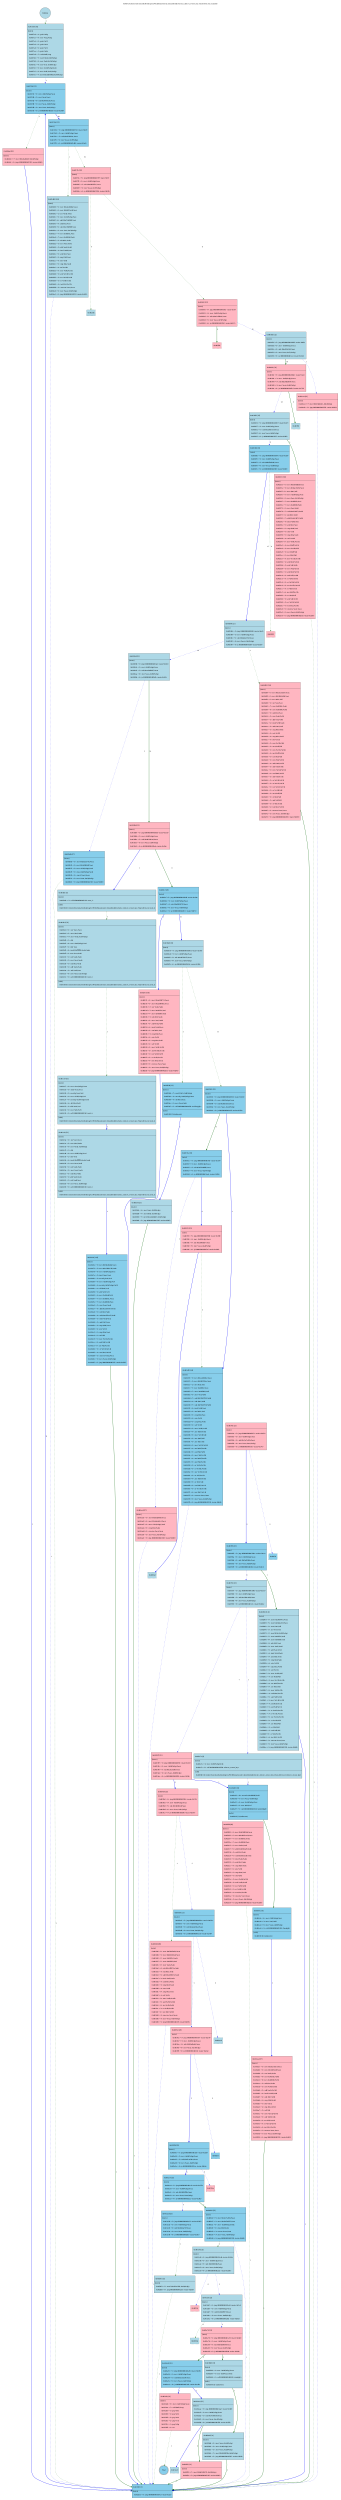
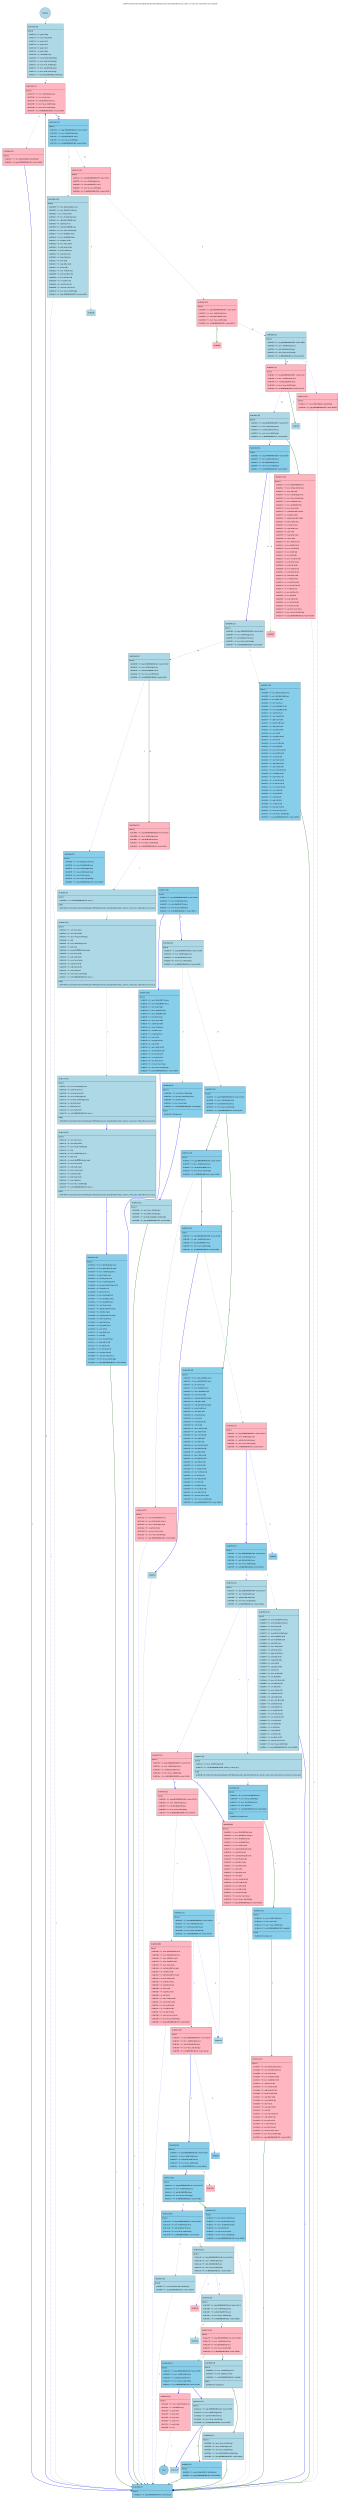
(45, 99) -> (45, 99)
(280, 751) -> (280, 751)
(163, 868) -> none
(127, 869) -> (127, 869)
(159, 1032) -> (159, 1032)
(201, 1239) -> (201, 1239)
(231, 1241) -> (231, 1241)
(202, 1310) -> (224, 1337)
(271, 1588) -> (271, 1588)
(210, 1781) -> (210, 1798)
(186, 1862) -> (217, 1924)
(148, 1993) -> (143, 2031)
(272, 1997) -> (272, 1997)
(219, 2244) -> (197, 2242)
(202, 2357) -> (202, 2357)
(201, 2470) -> (201, 2470)
